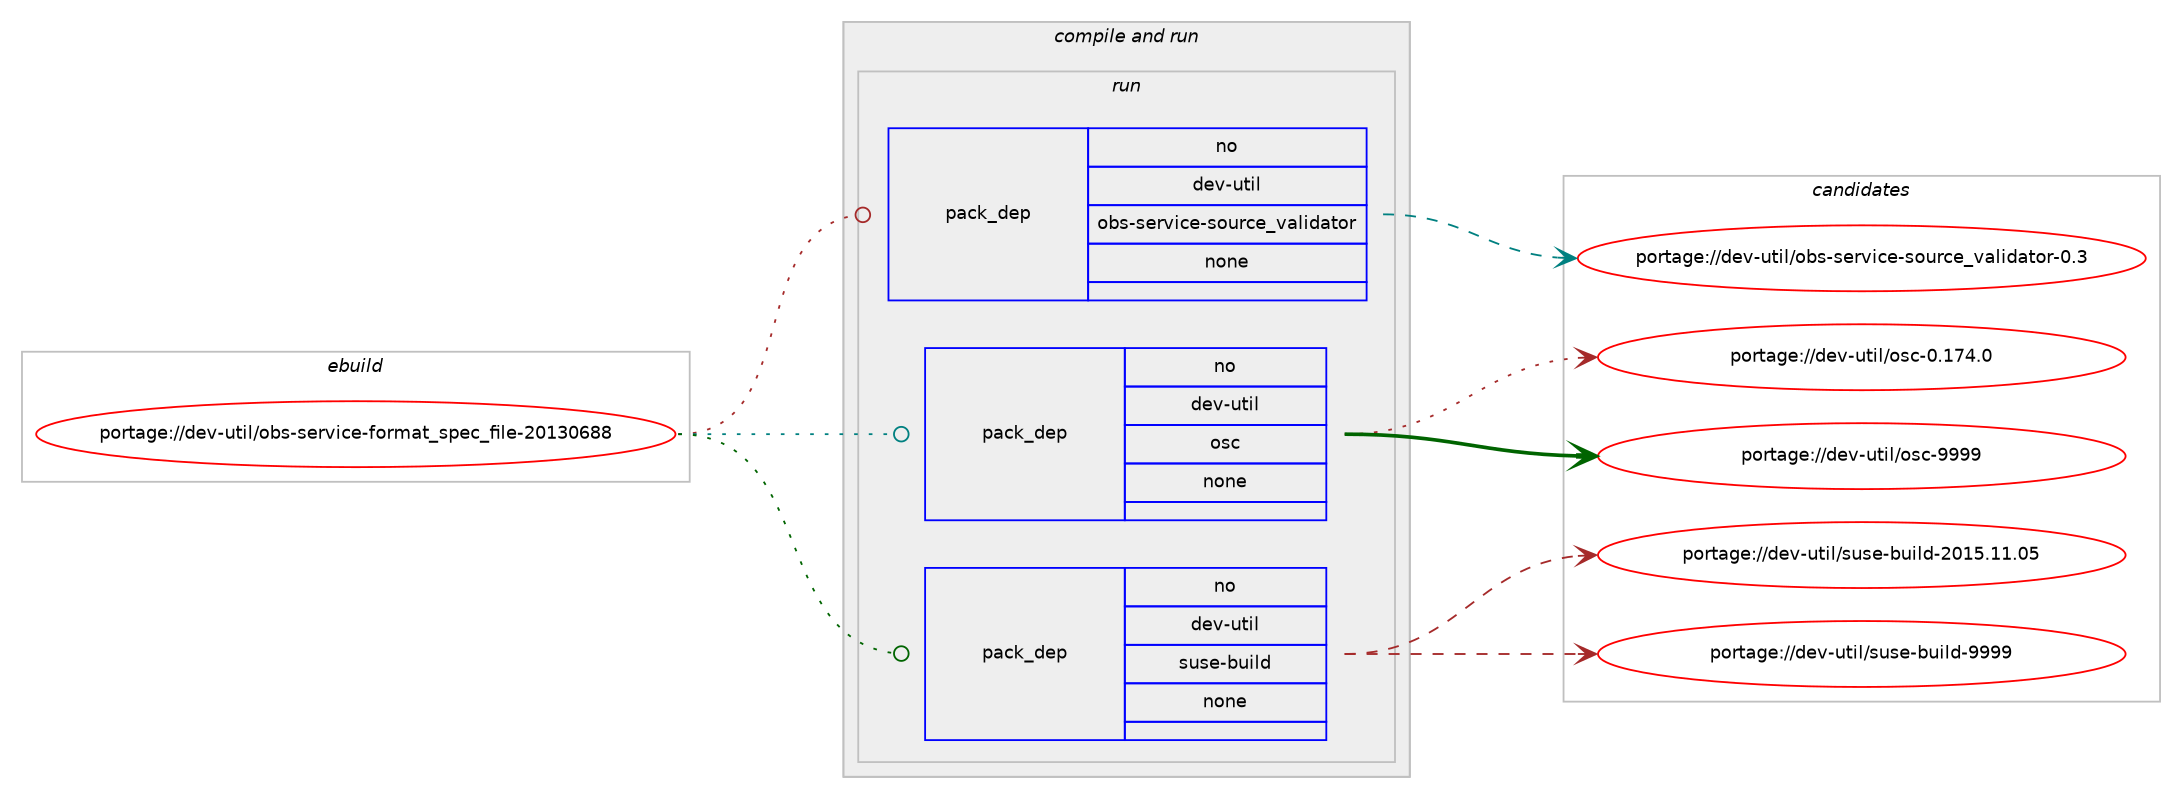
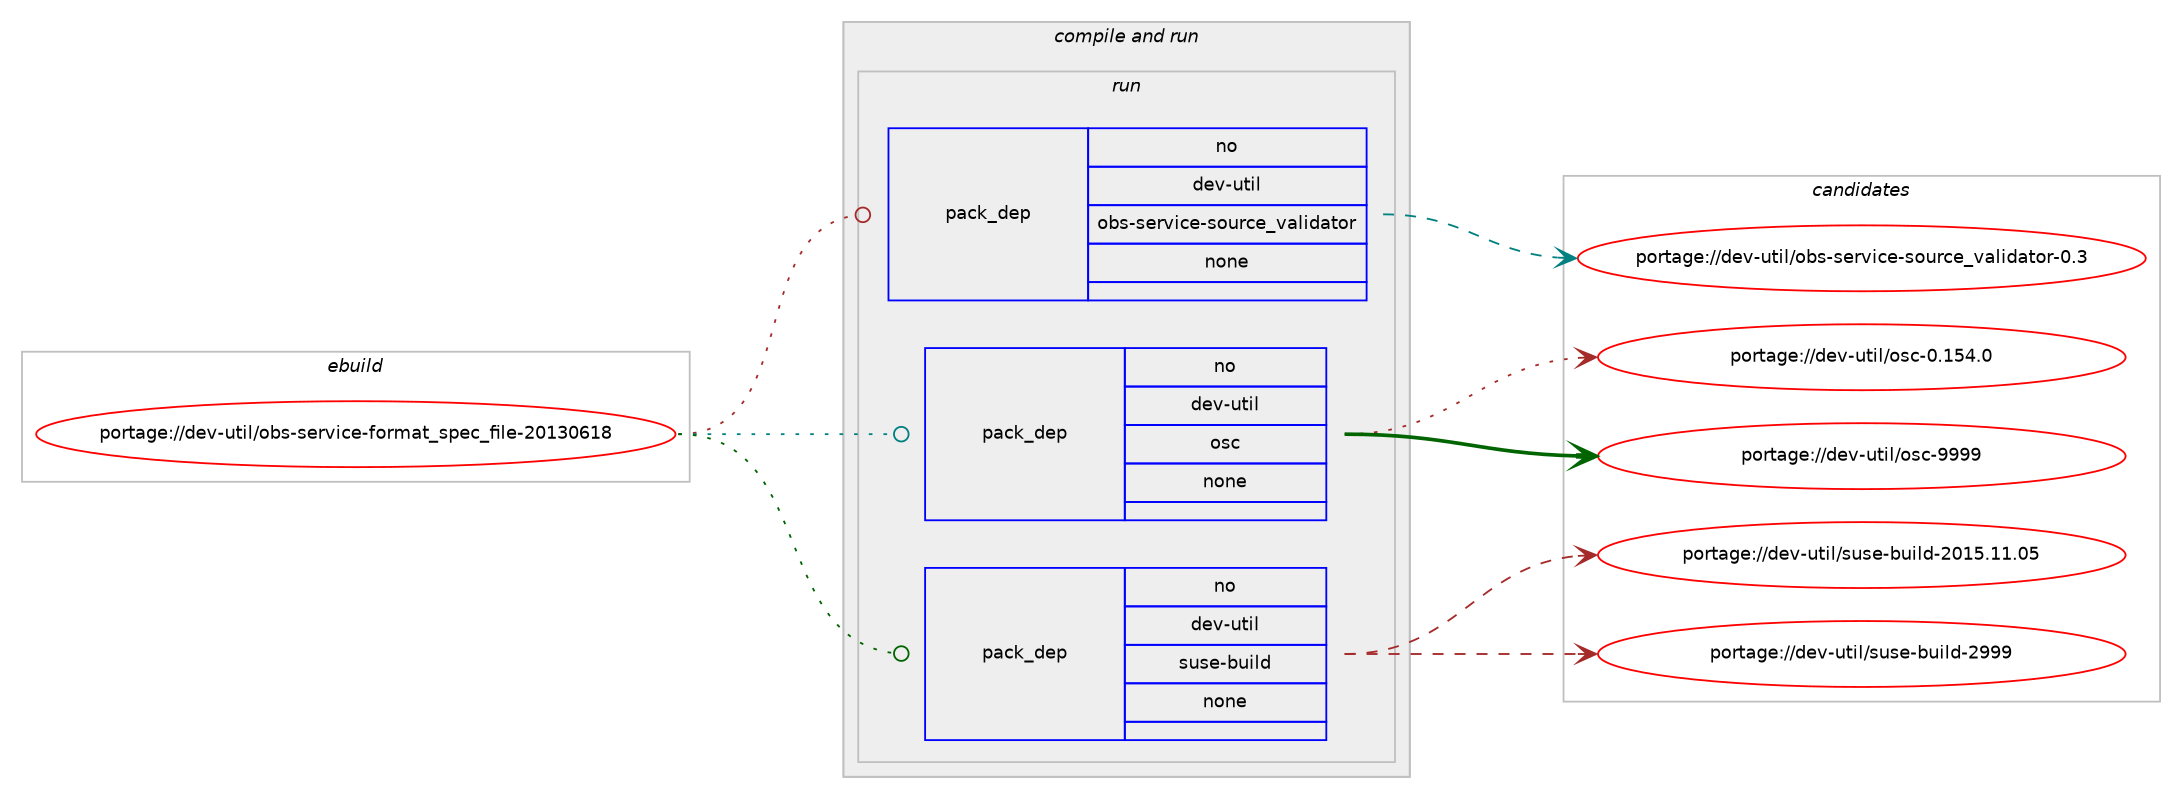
(1862, 357) -> (1862, 357)
(356, 434) -> (356, 434)
(1862, 654) -> (1862, 654)
